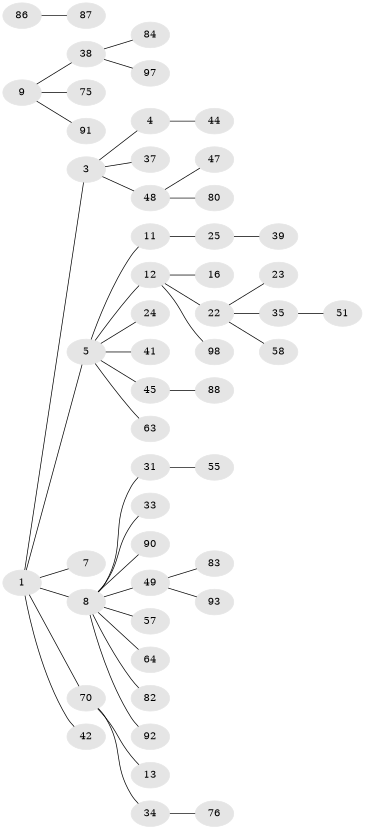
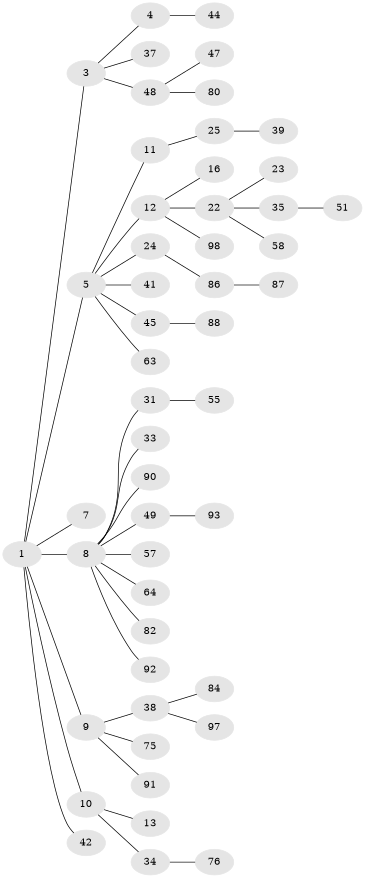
none -> (182, 266)
(214, 564) -> none
none -> (54, 641)
(86, 698) -> (86, 804)
